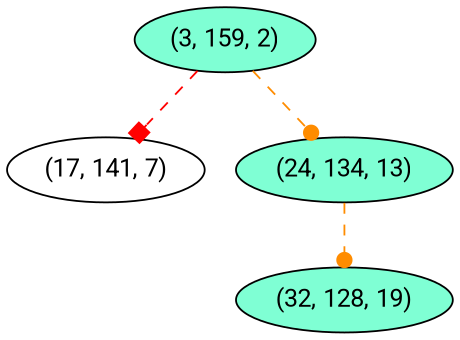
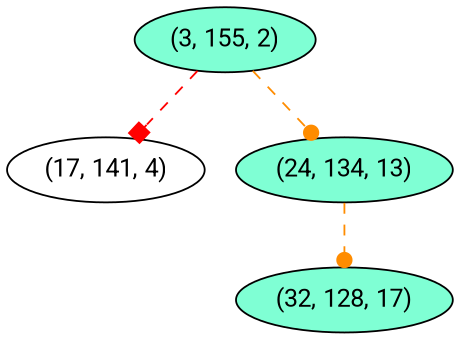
(225, 40) -> (225, 40)
(106, 170) -> (106, 170)
(344, 300) -> (344, 300)
